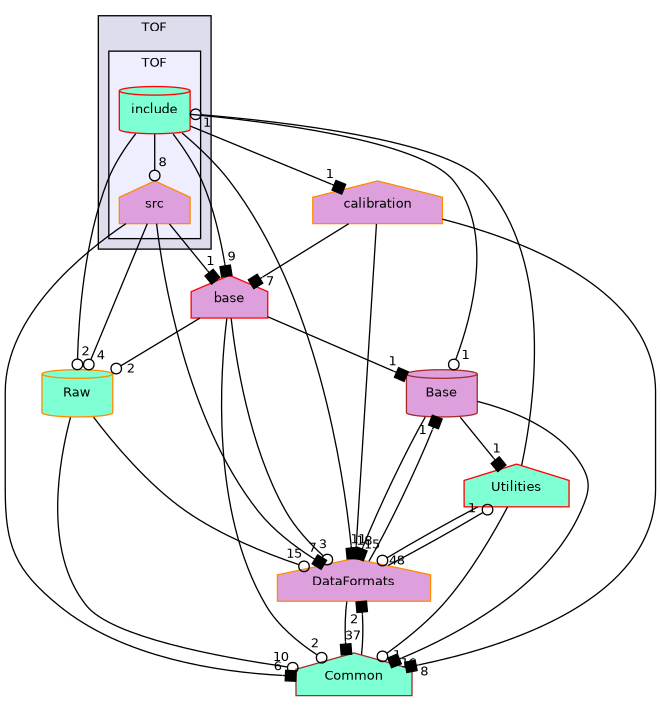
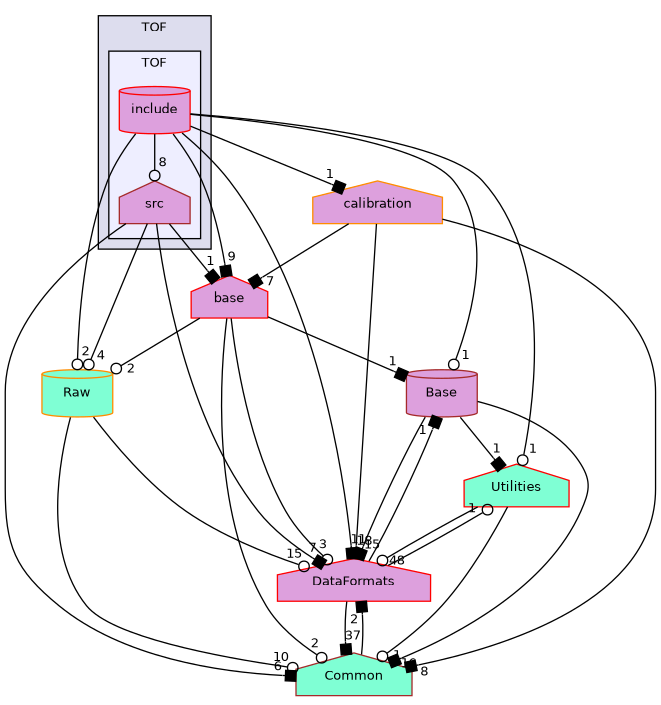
(155, 110) -> (155, 110)
(484, 183) -> (476, 176)
(155, 205) -> (155, 205)
(354, 582) -> (354, 582)
